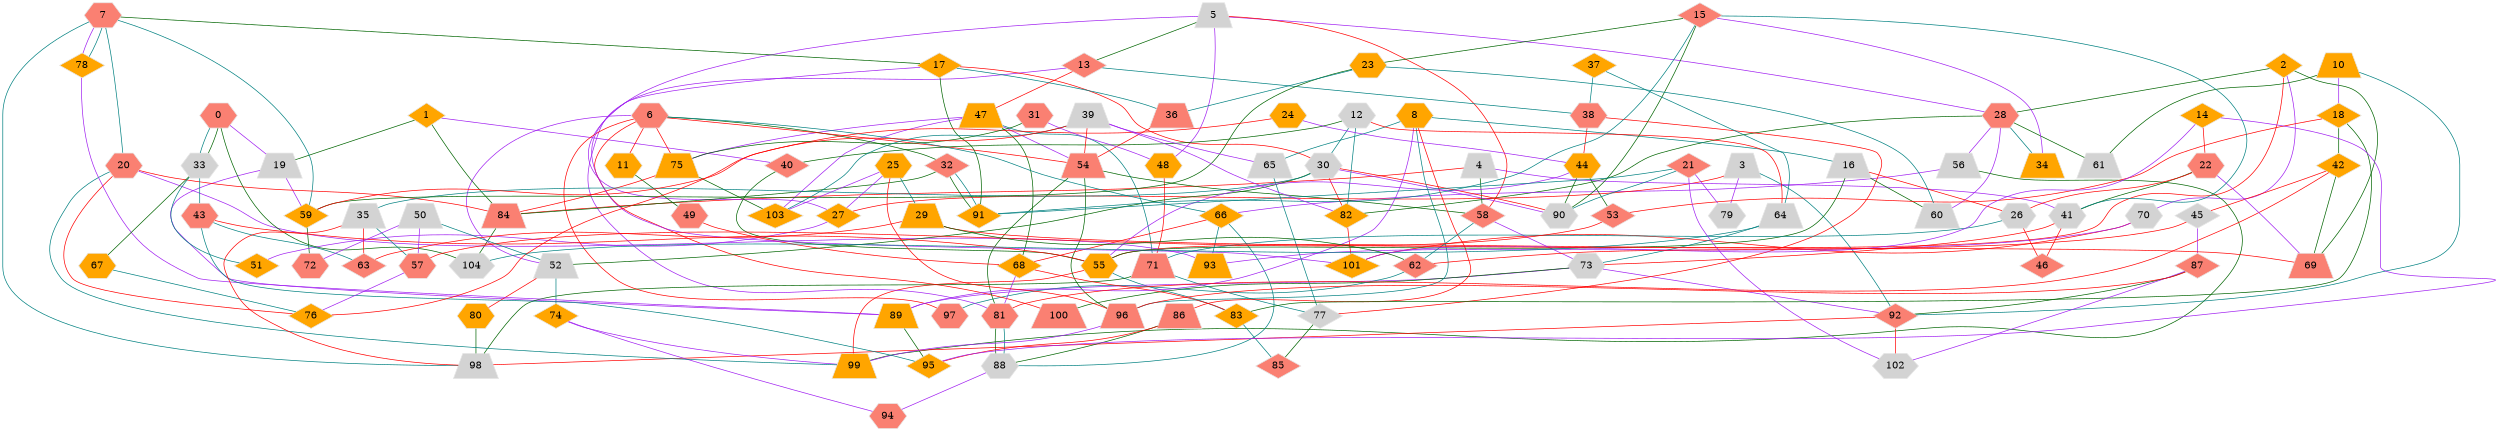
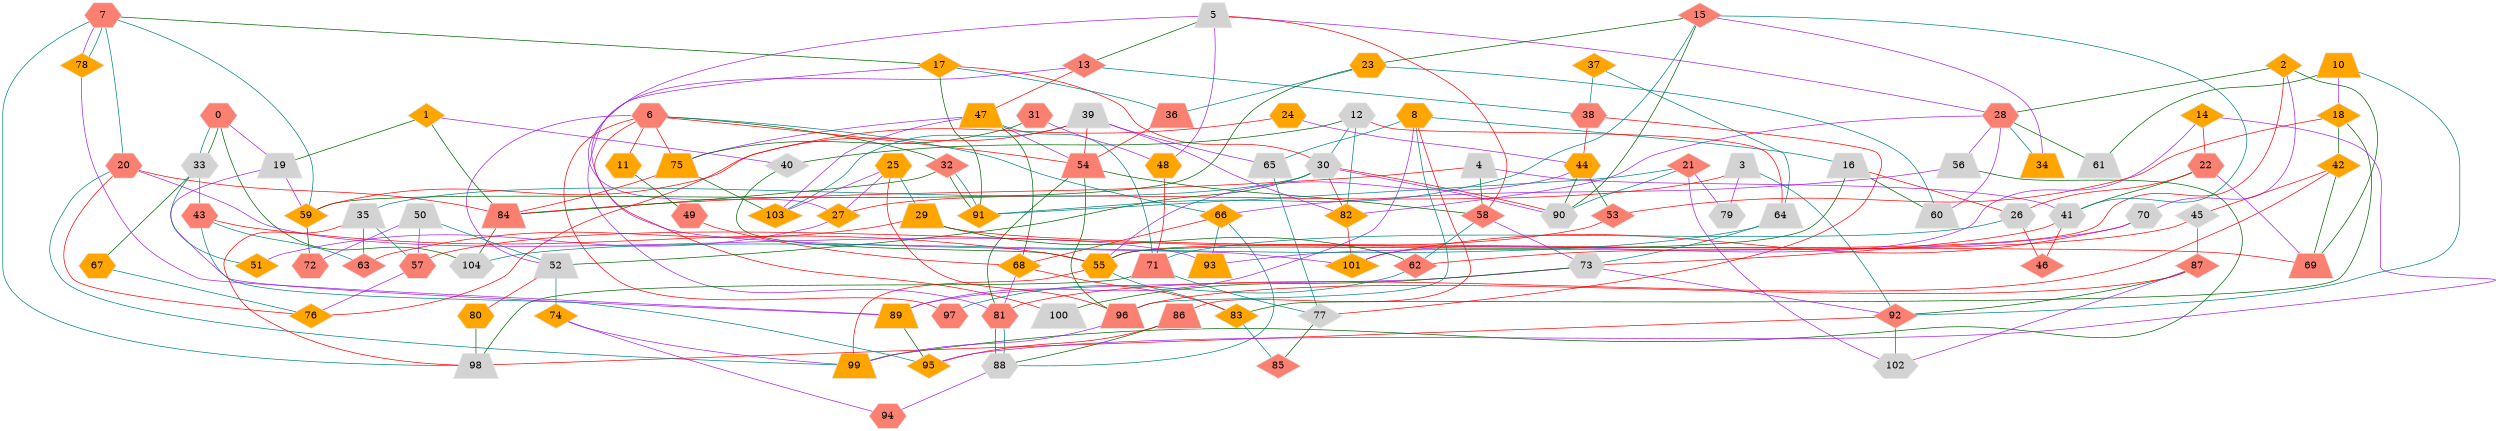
(1670, 151) -> (1670, 151)
(787, 166) -> (787, 166)
(1059, 316) -> (1059, 316)
